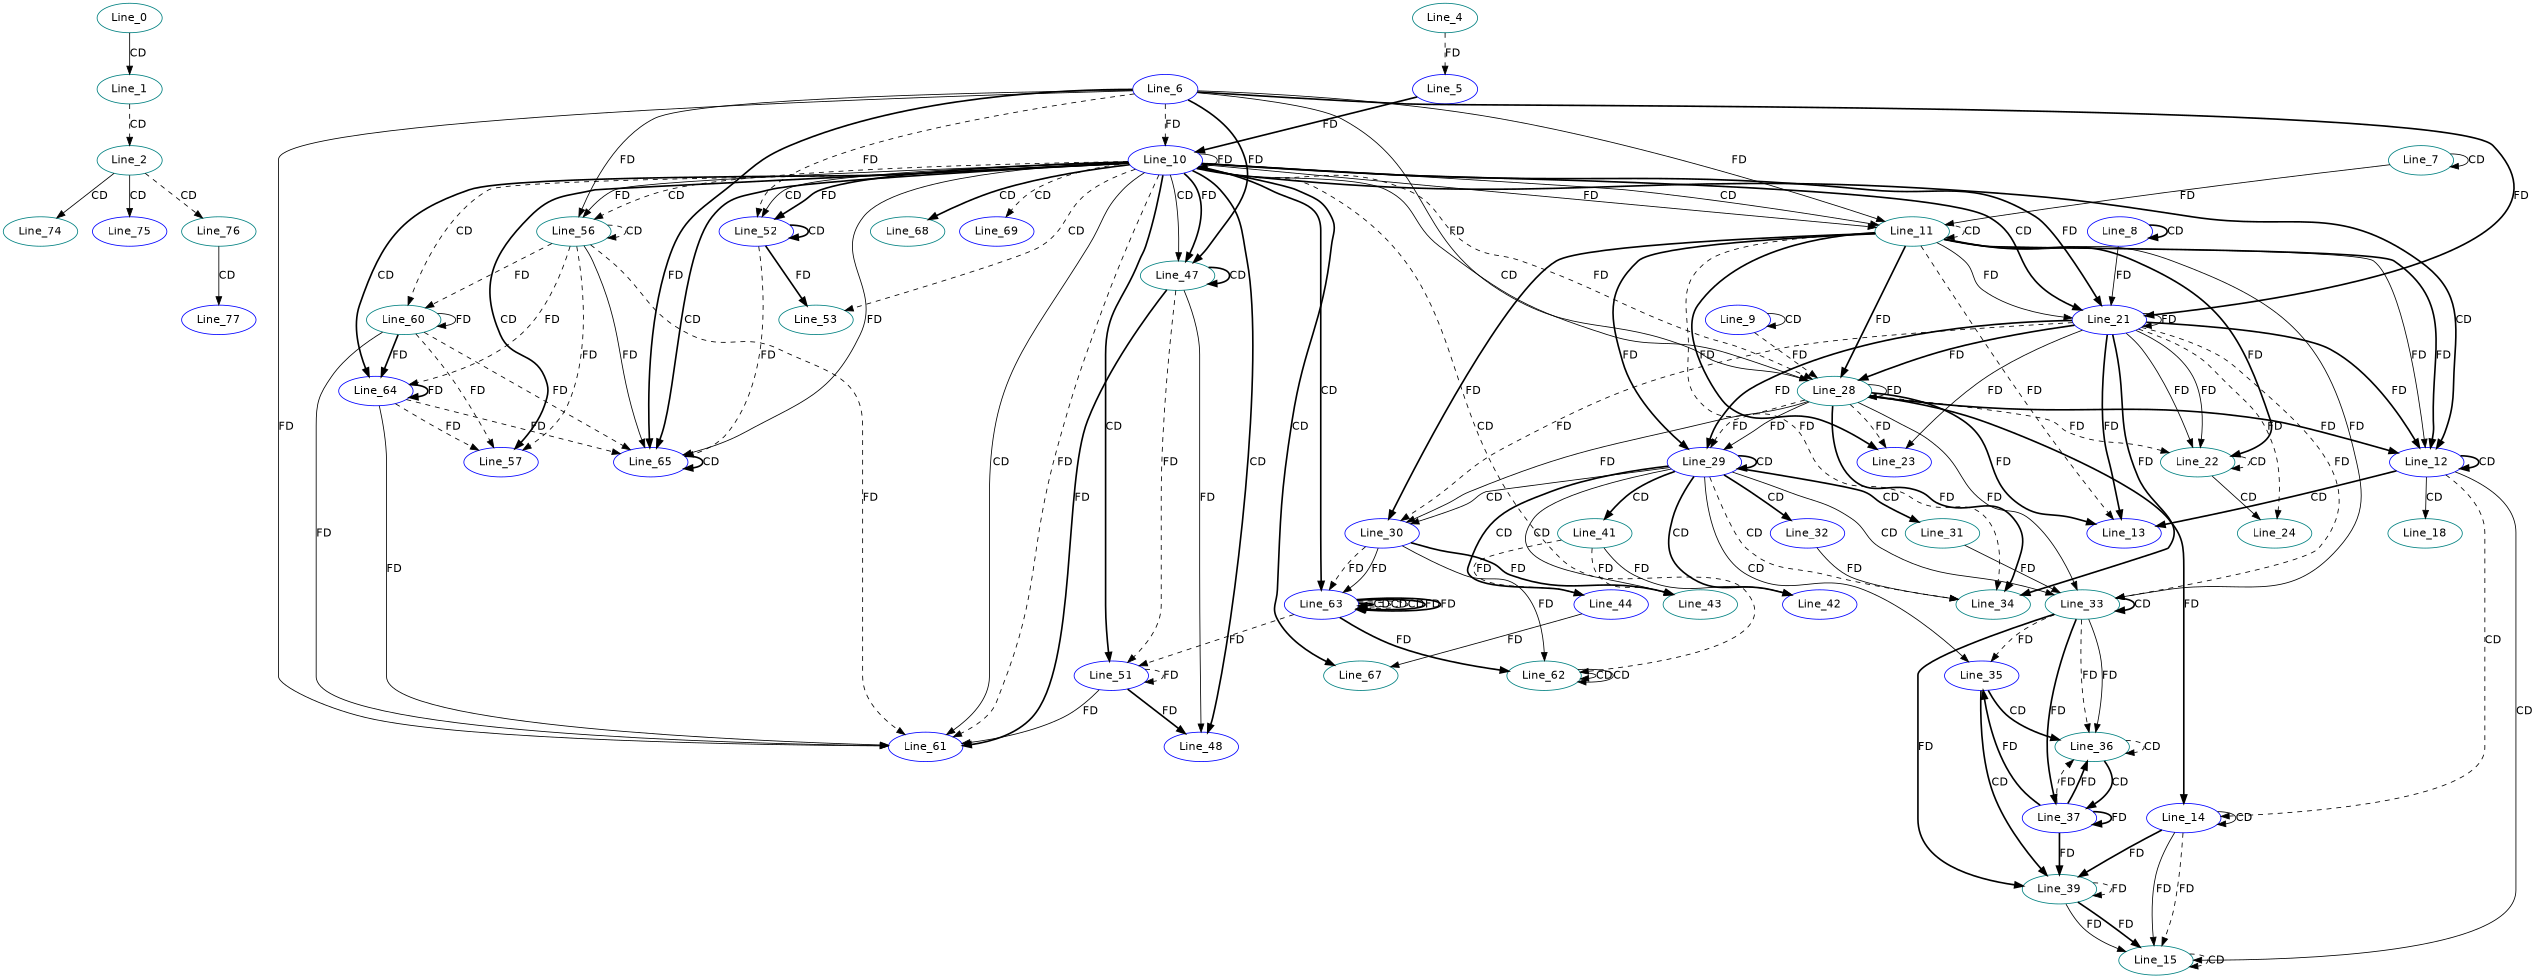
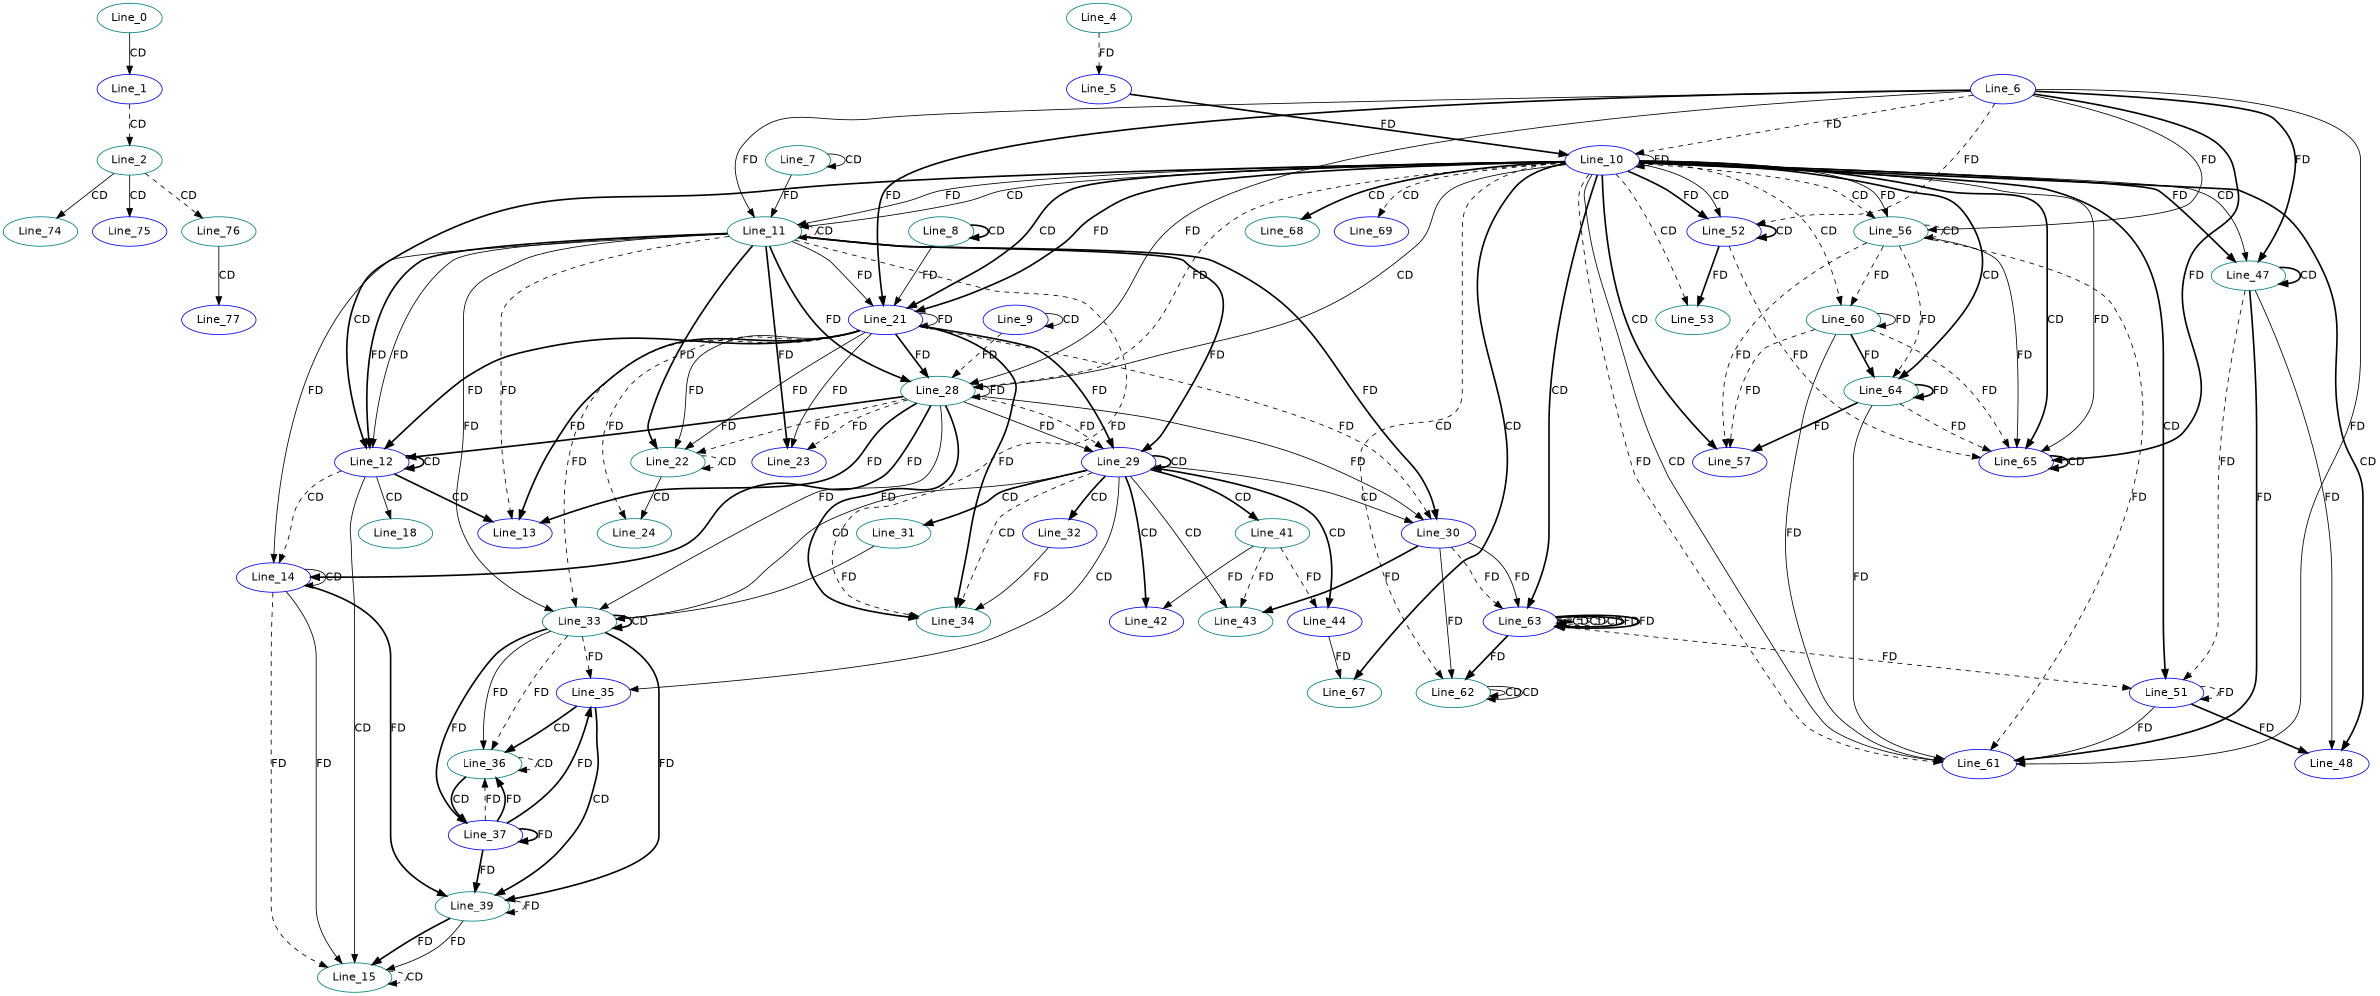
(130, 89) -> (130, 89)
(2120, 232) -> (941, 232)
none -> (413, 256)
(376, 391) -> (1881, 391)
(433, 426) -> (1809, 425)
